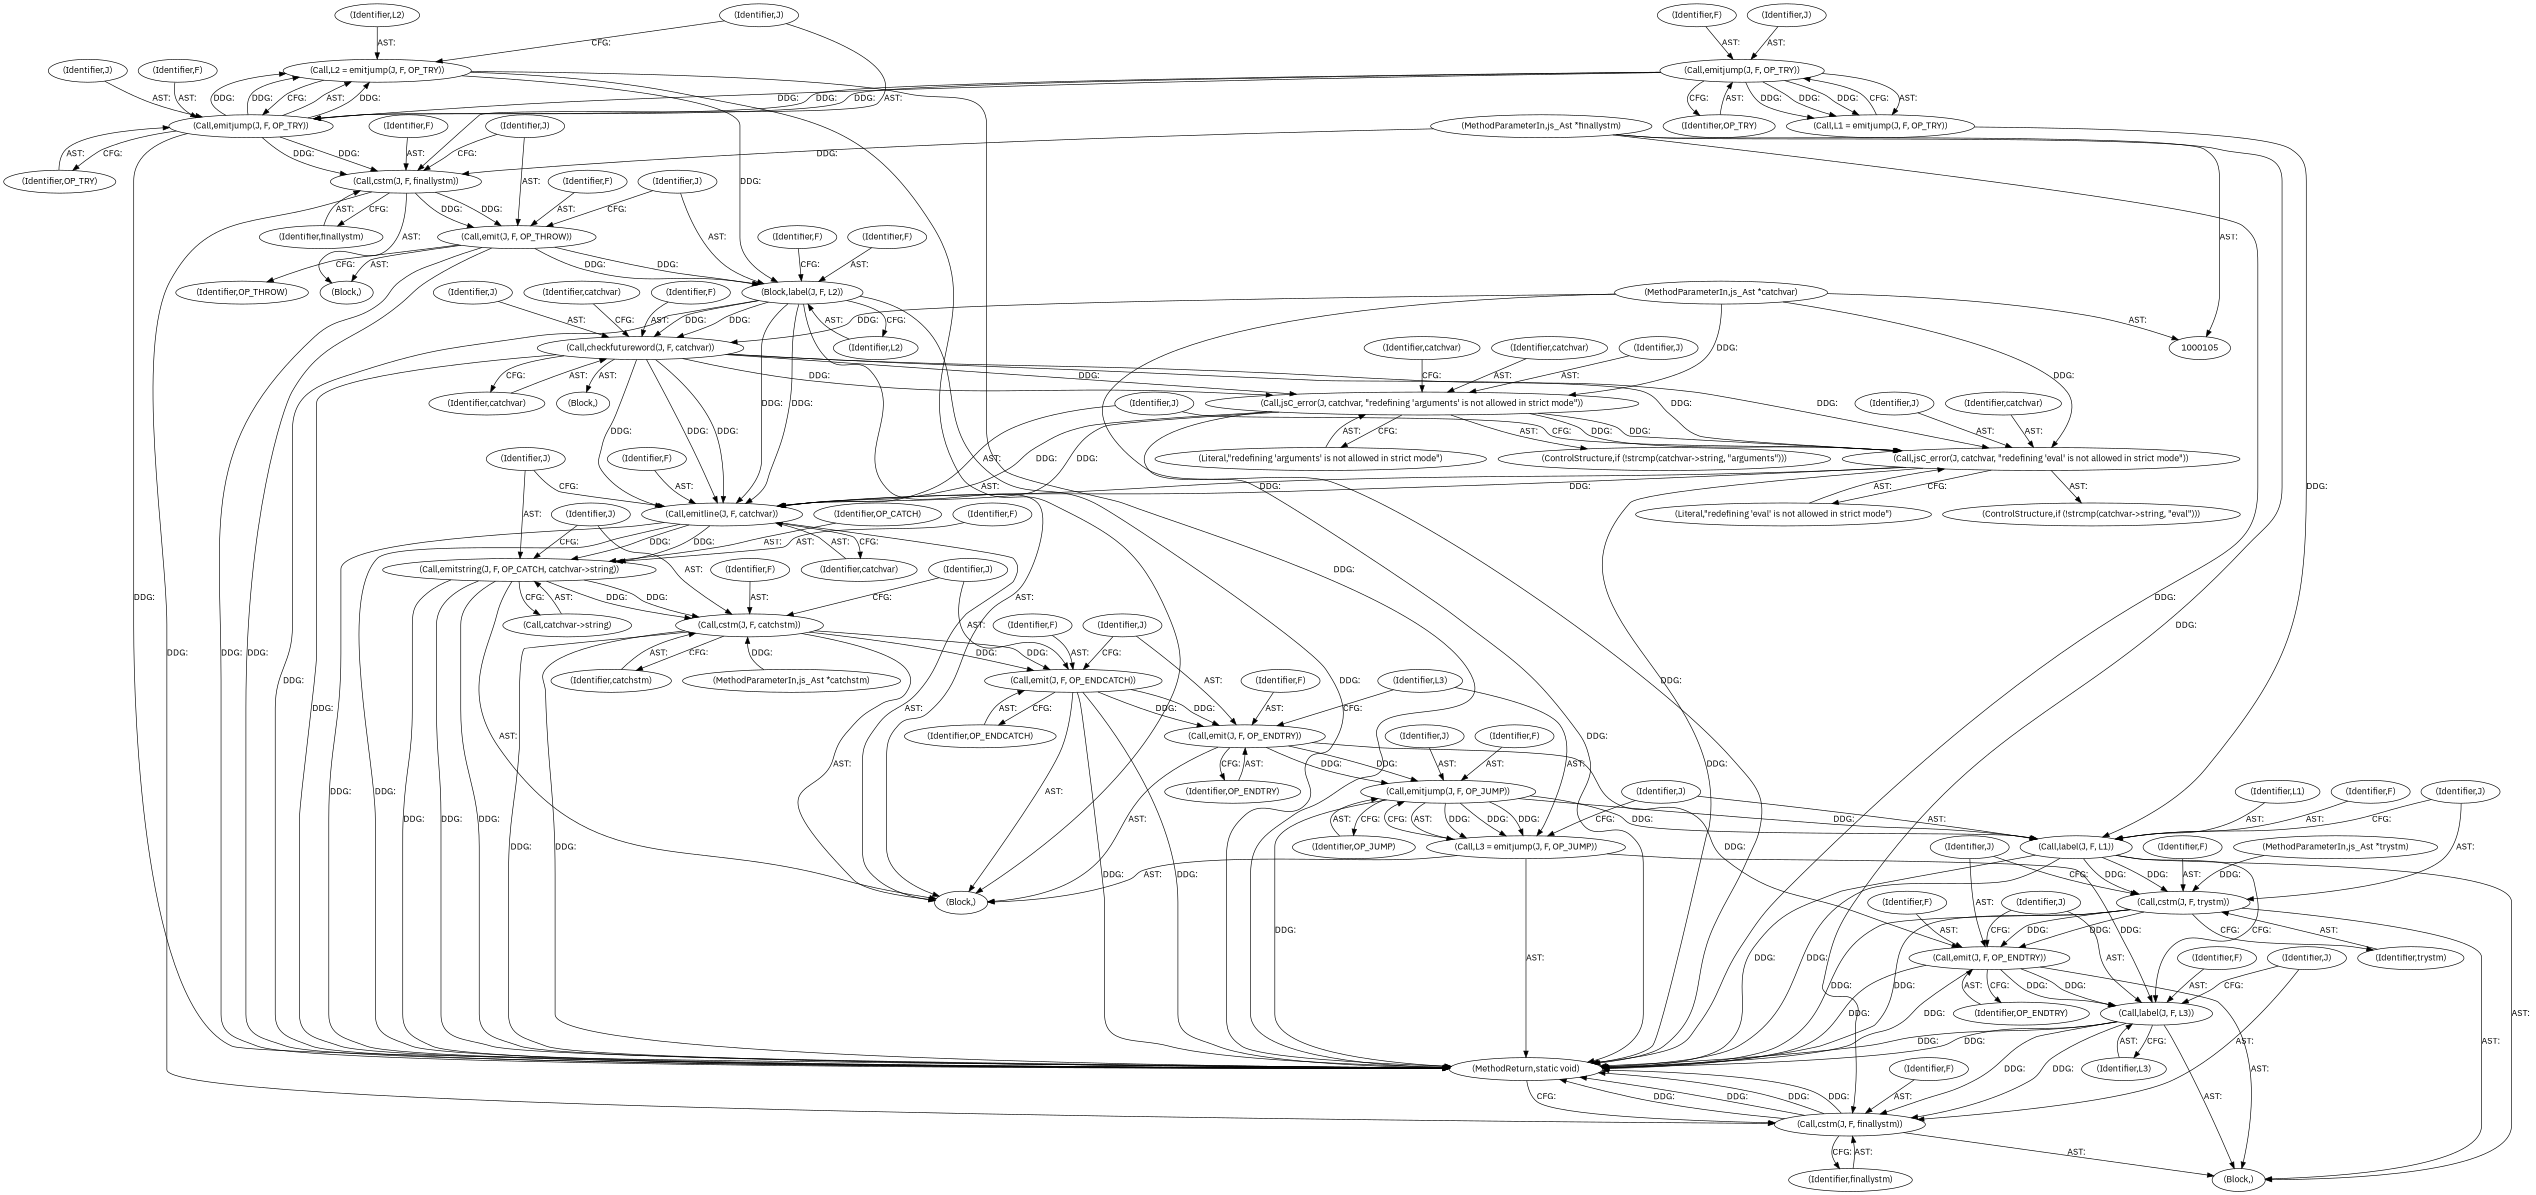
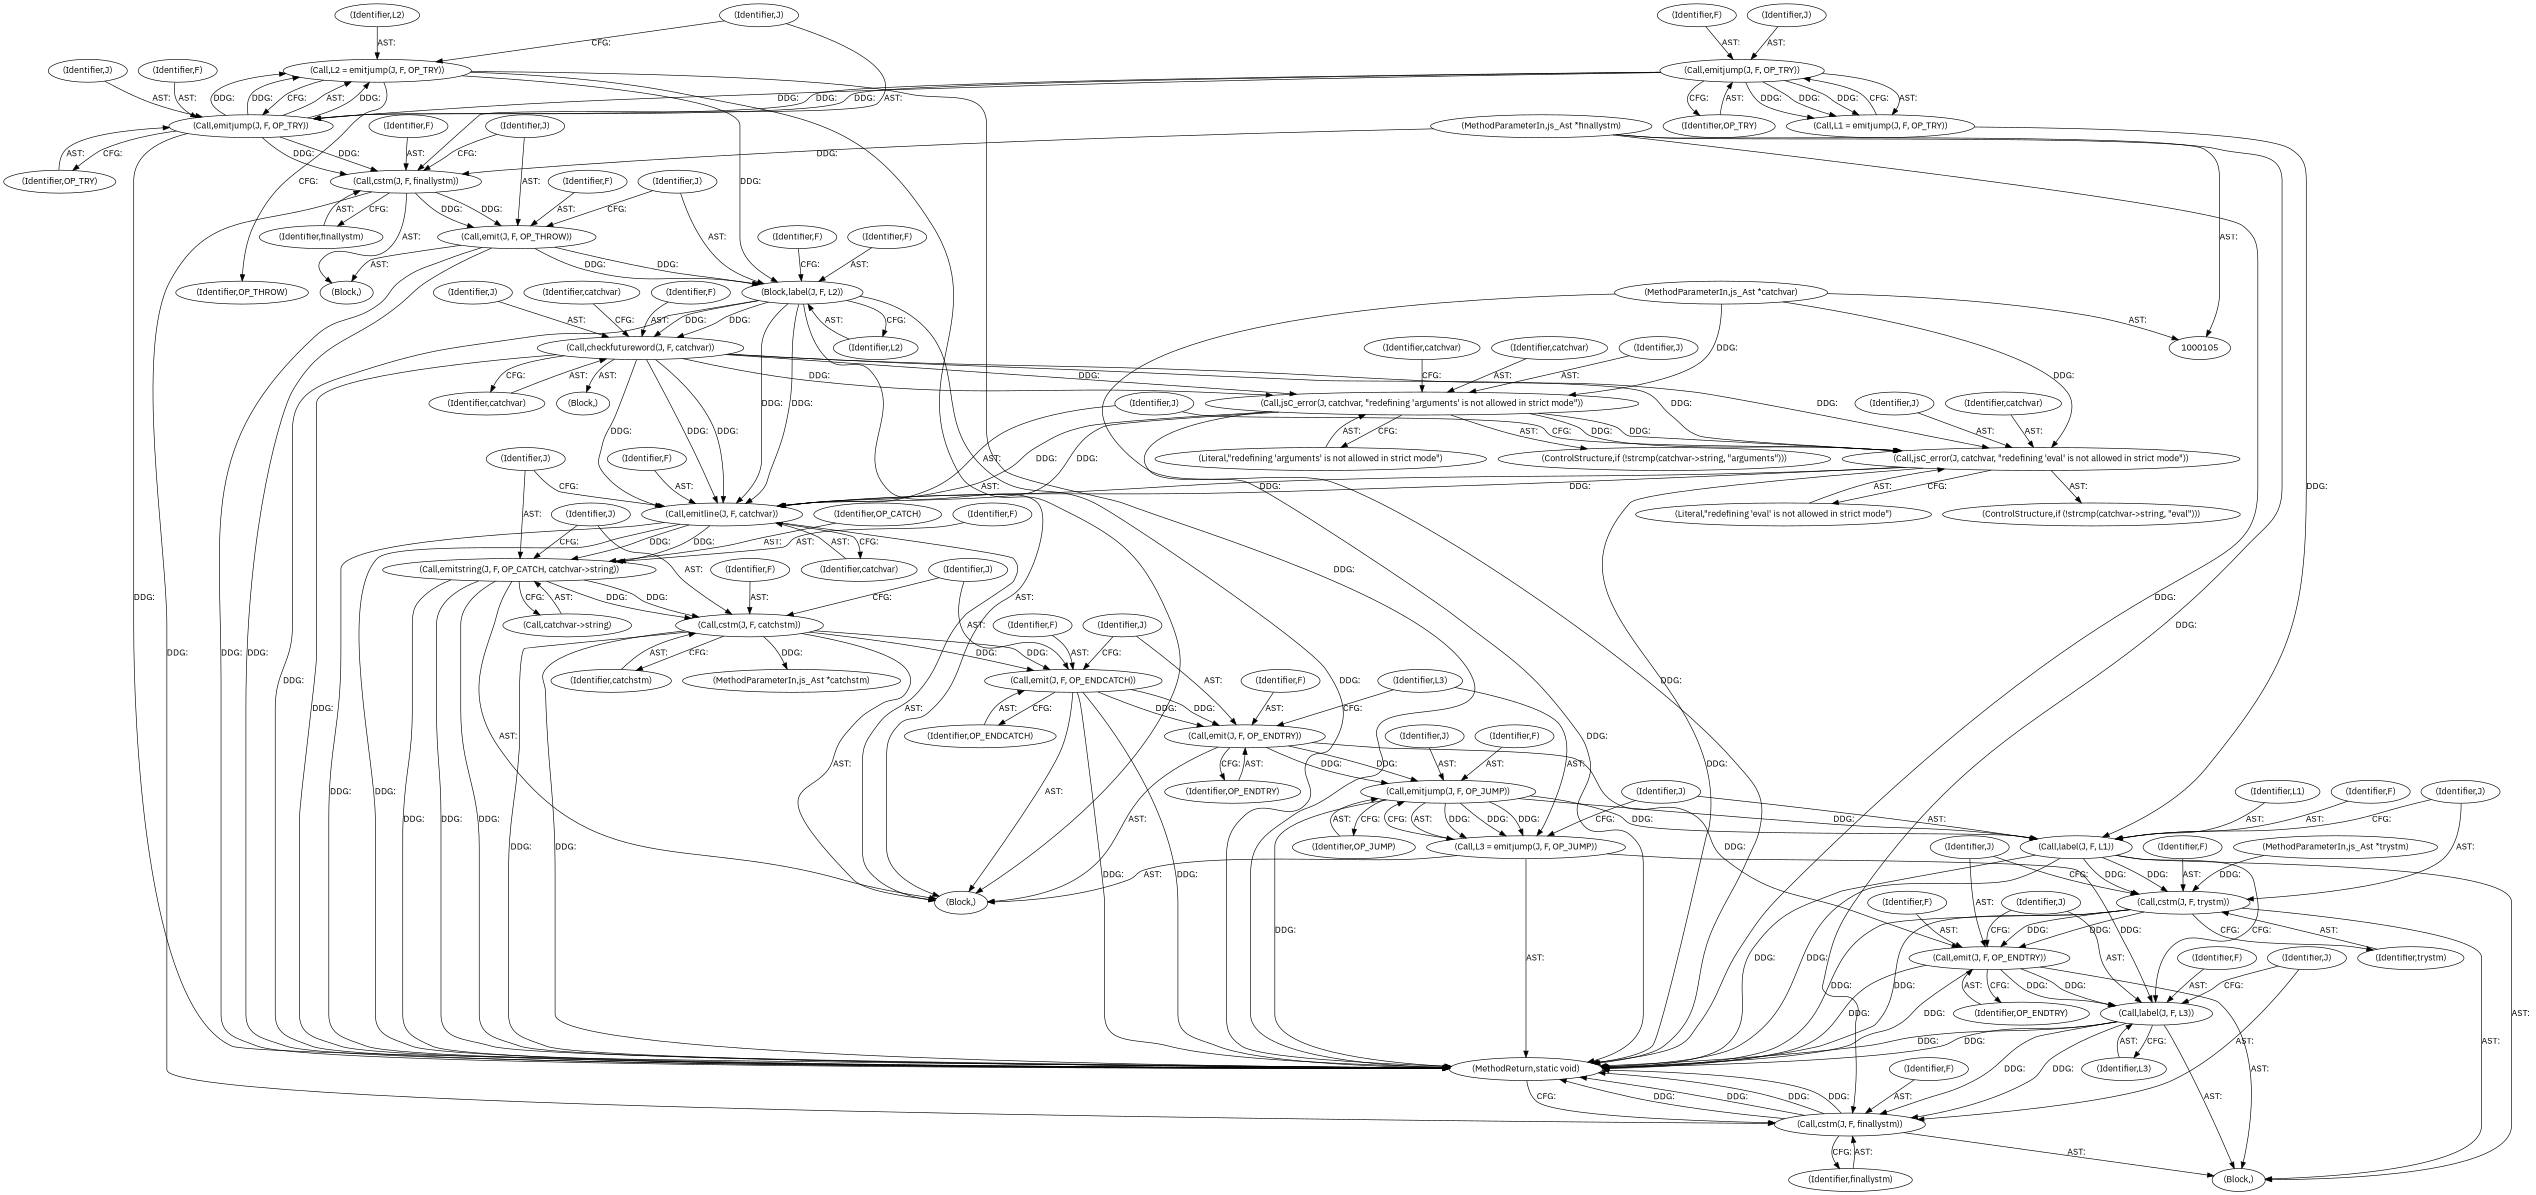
(355, 258) -> (303, 167)
(1174, 301) -> none
(752, 659) -> (776, 649)
